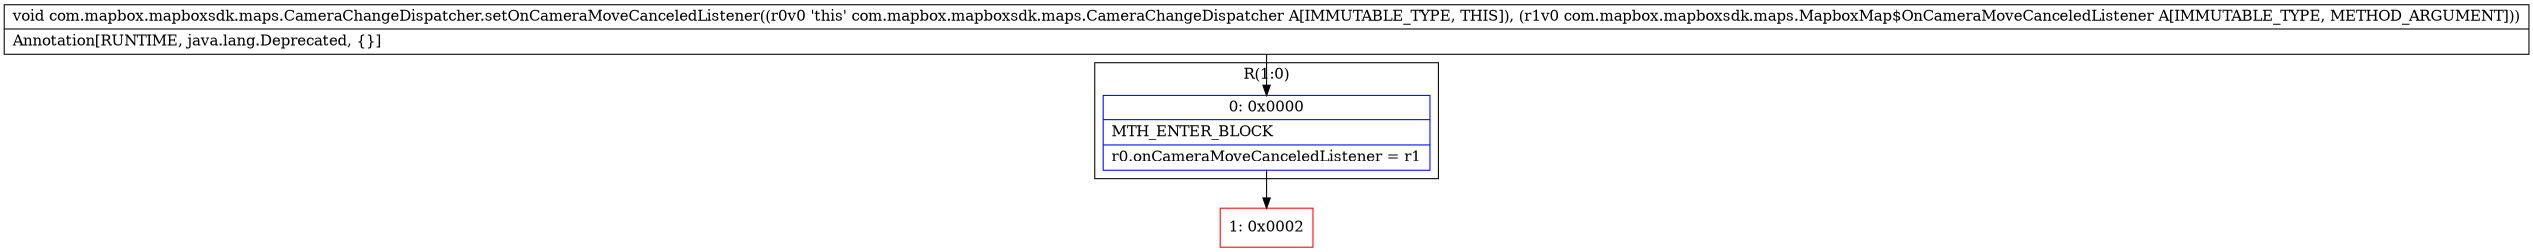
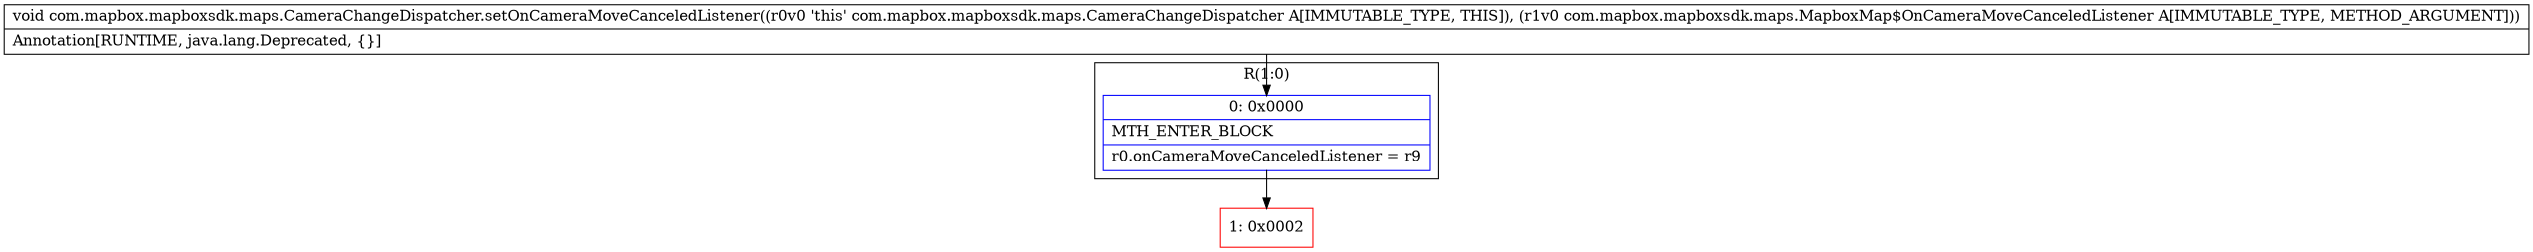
(1267, 157) -> (1267, 157)
